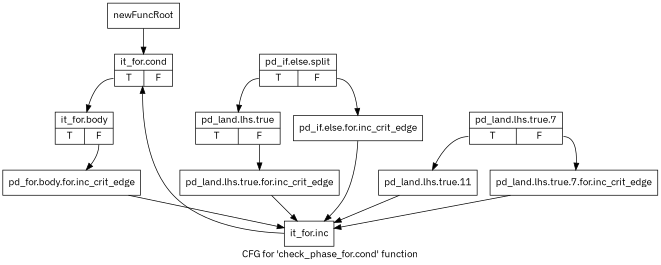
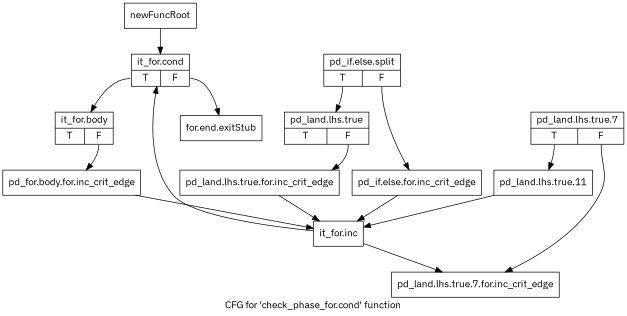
none -> (221, 128)
(426, 211) -> (400, 257)
